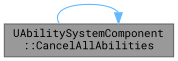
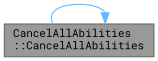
(89, 40) -> (79, 40)
